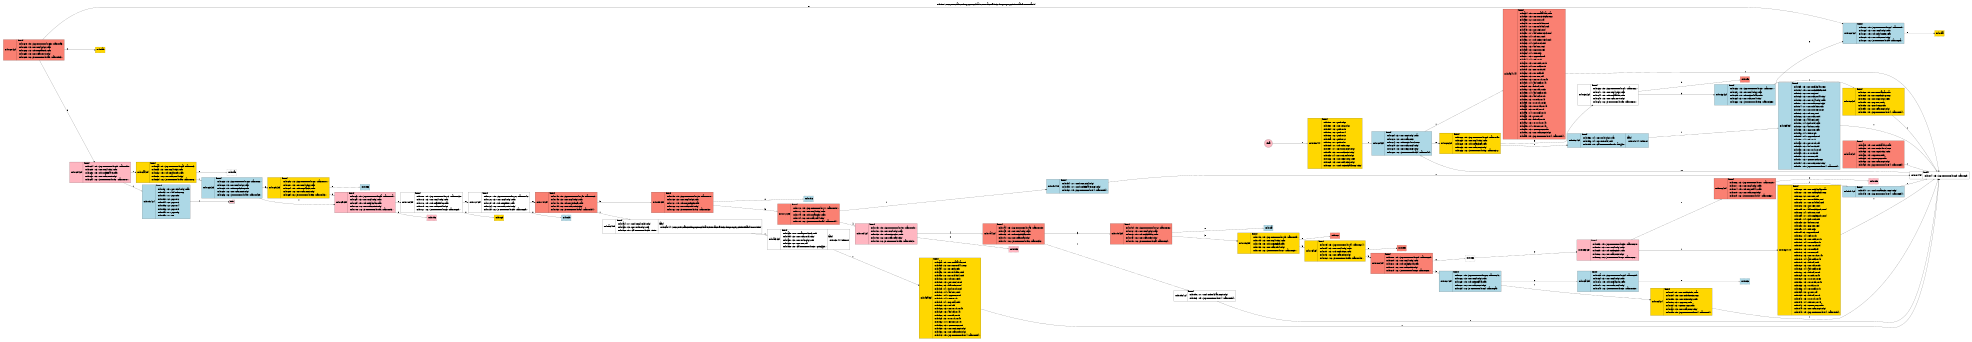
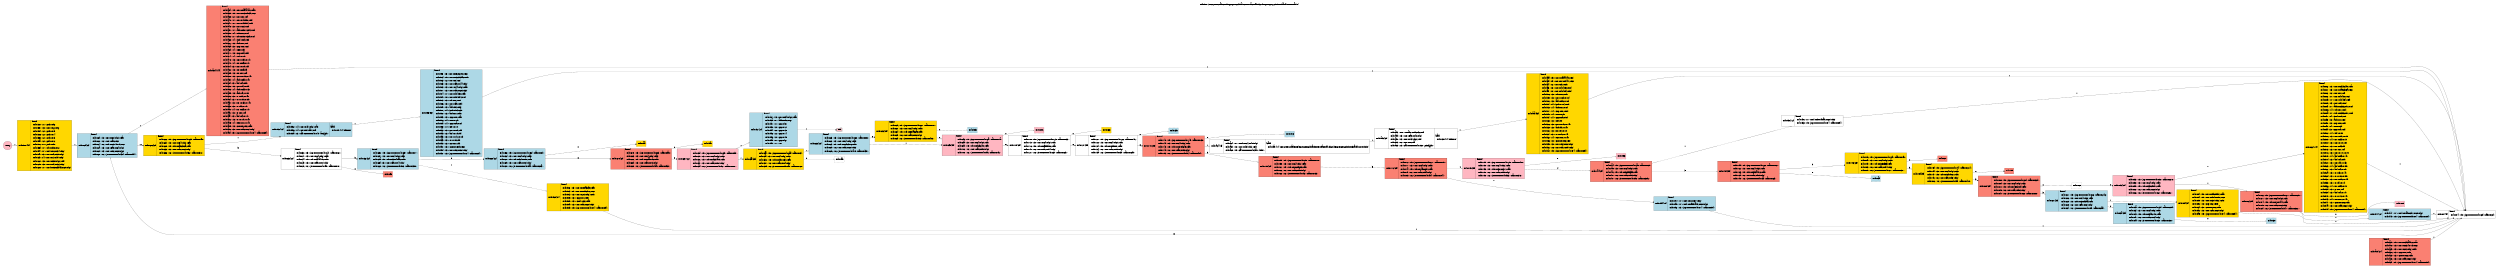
(938, 7) -> (577, 159)
(1268, 143) -> (8, 146)
(758, 200) -> (1244, 135)
